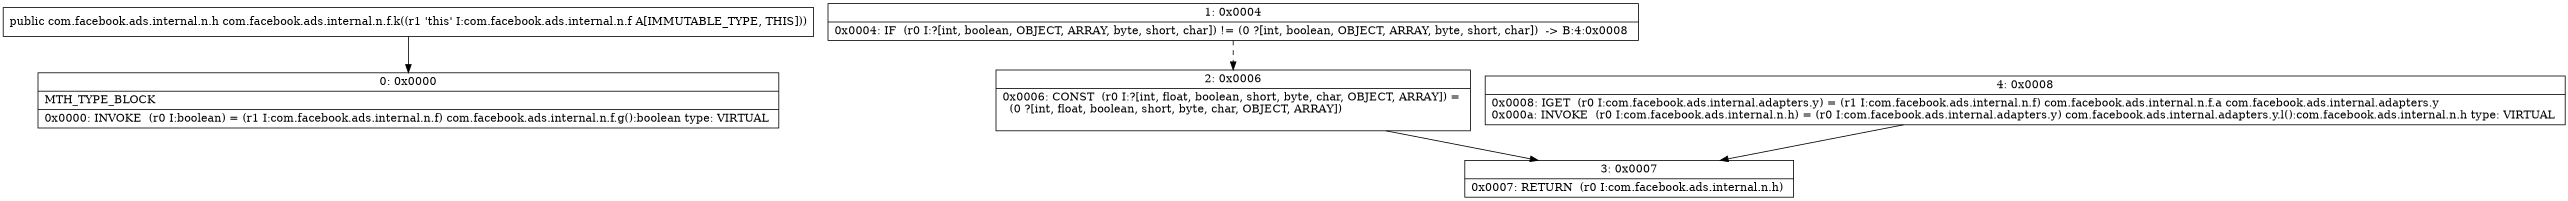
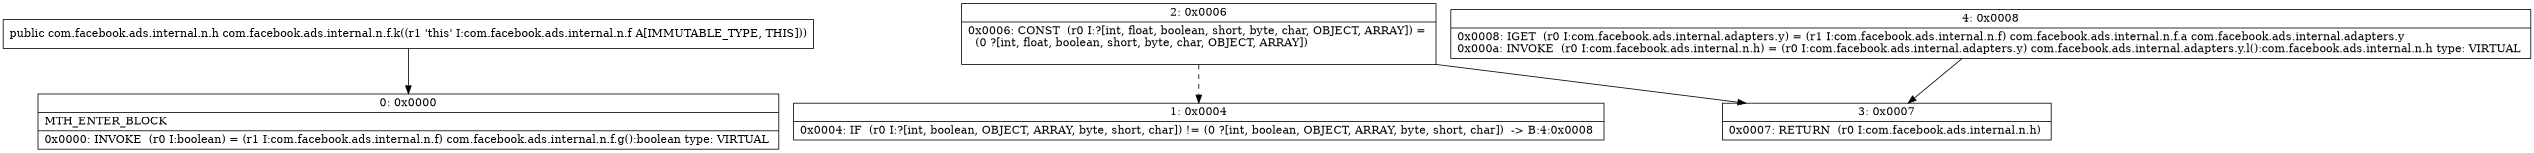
(1233, 51) -> (1199, 80)
(100, 100) -> (106, 121)
